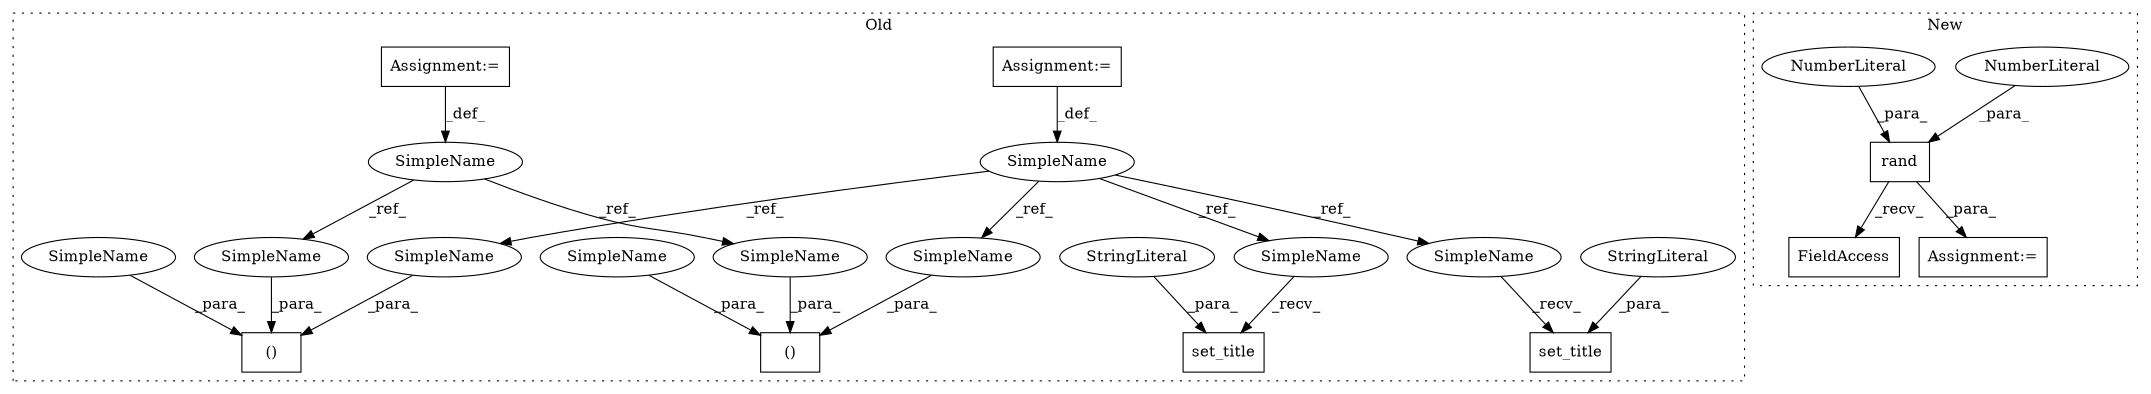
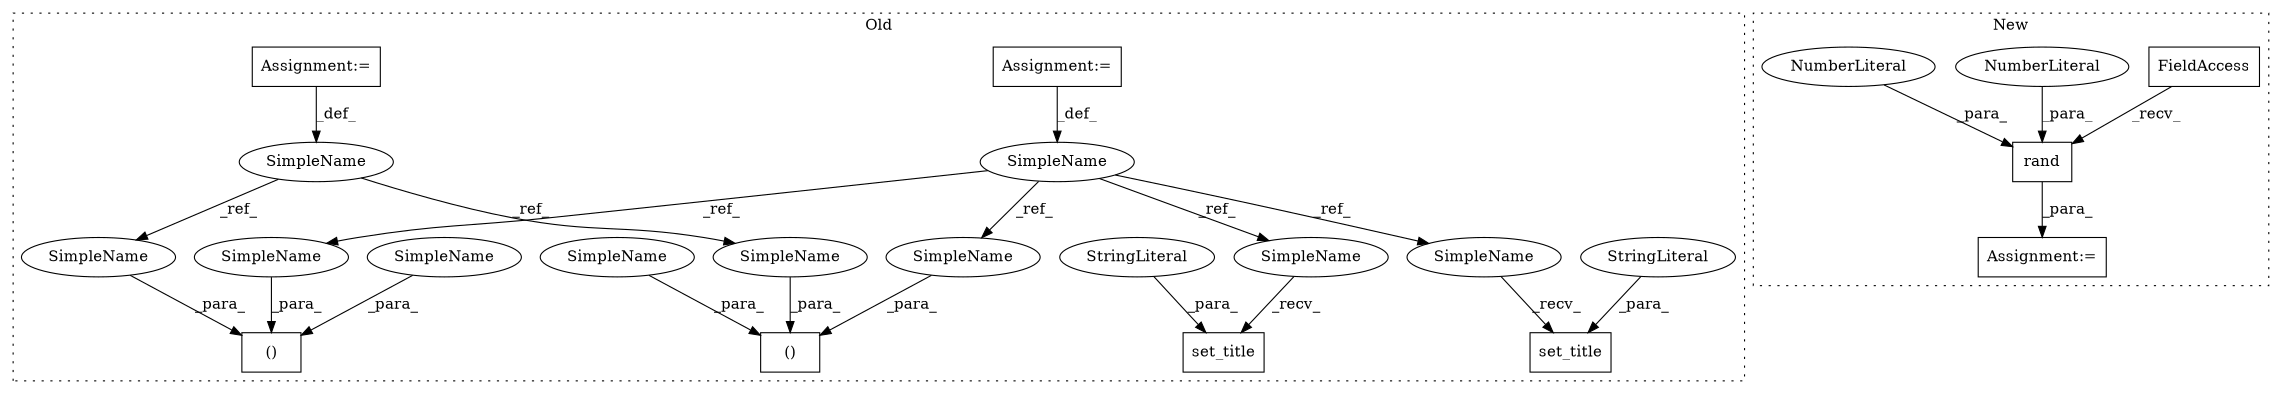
(1875, 205) -> (2127, 112)
